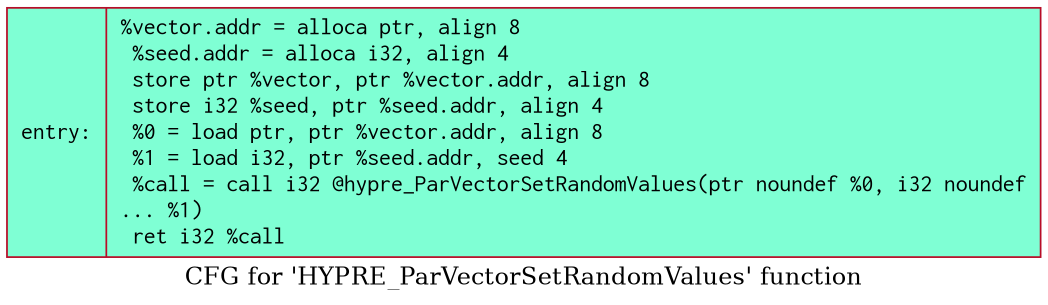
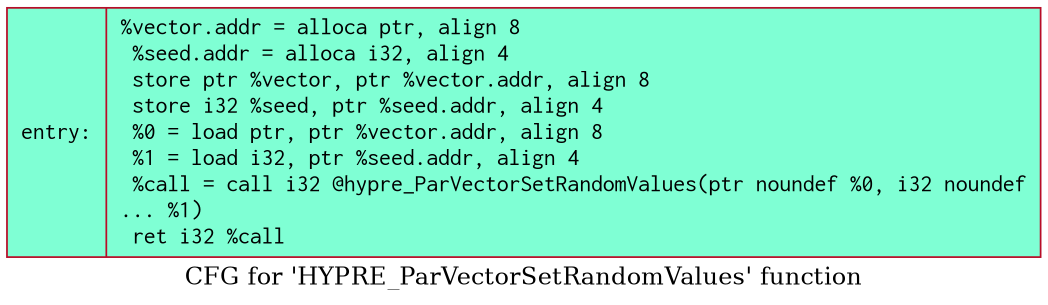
(344, 158) -> (350, 158)
